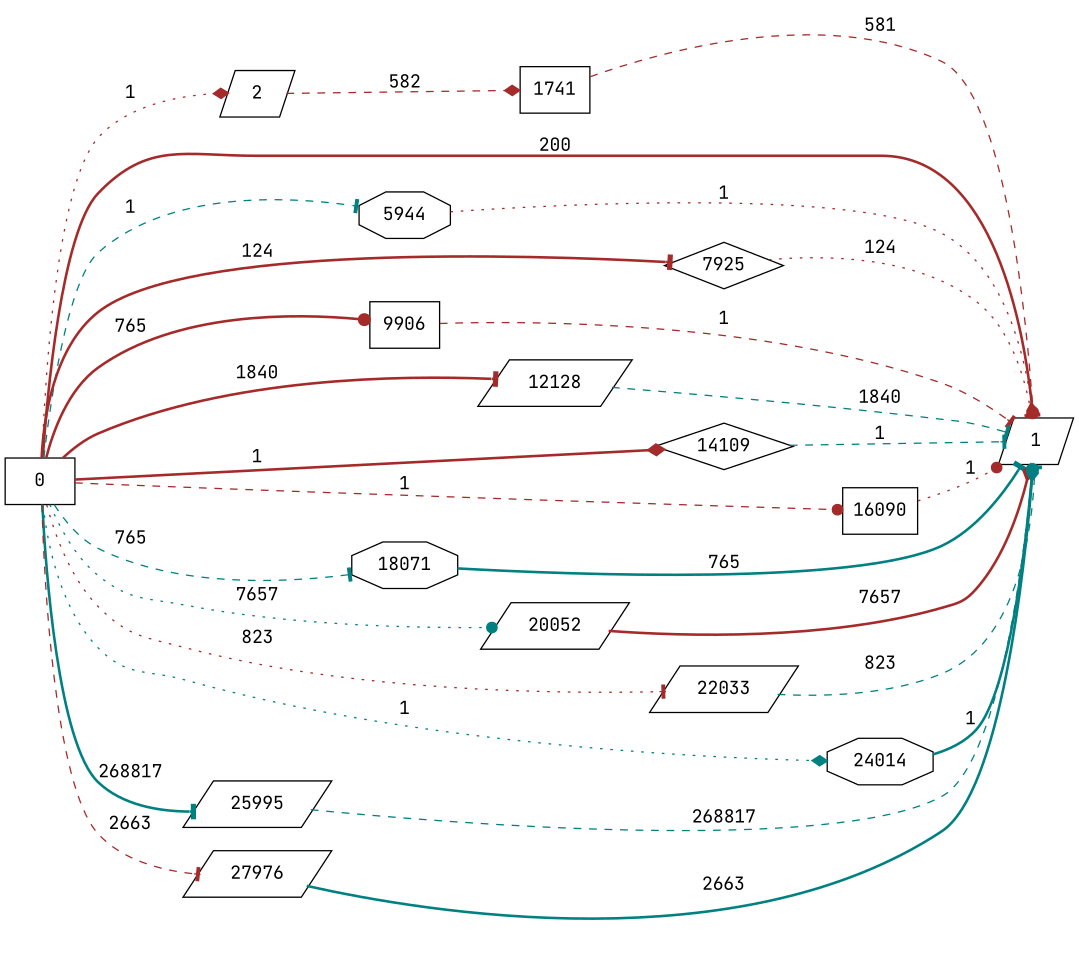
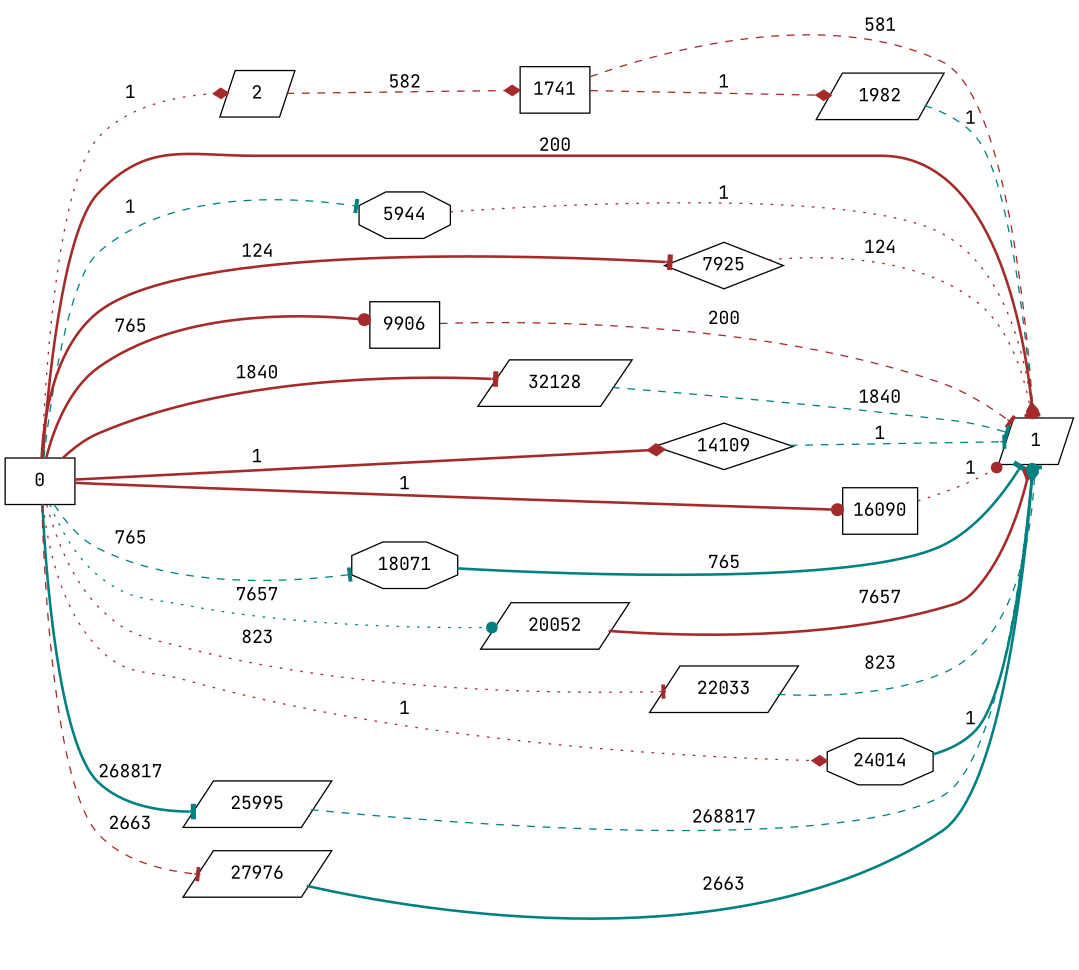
none -> (880, 96)
(724, 319) -> (724, 319)
(555, 383) -> (555, 383)
(454, 497) -> (454, 497)
(372, 720) -> (372, 720)
